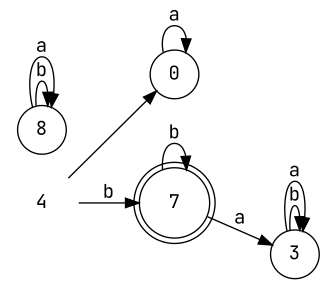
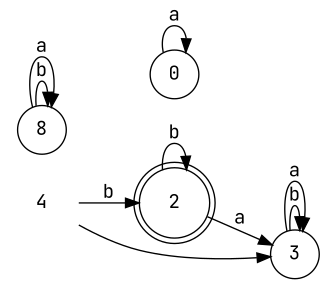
(108, 139) -> (165, 255)
(175, 203) -> (175, 203)
